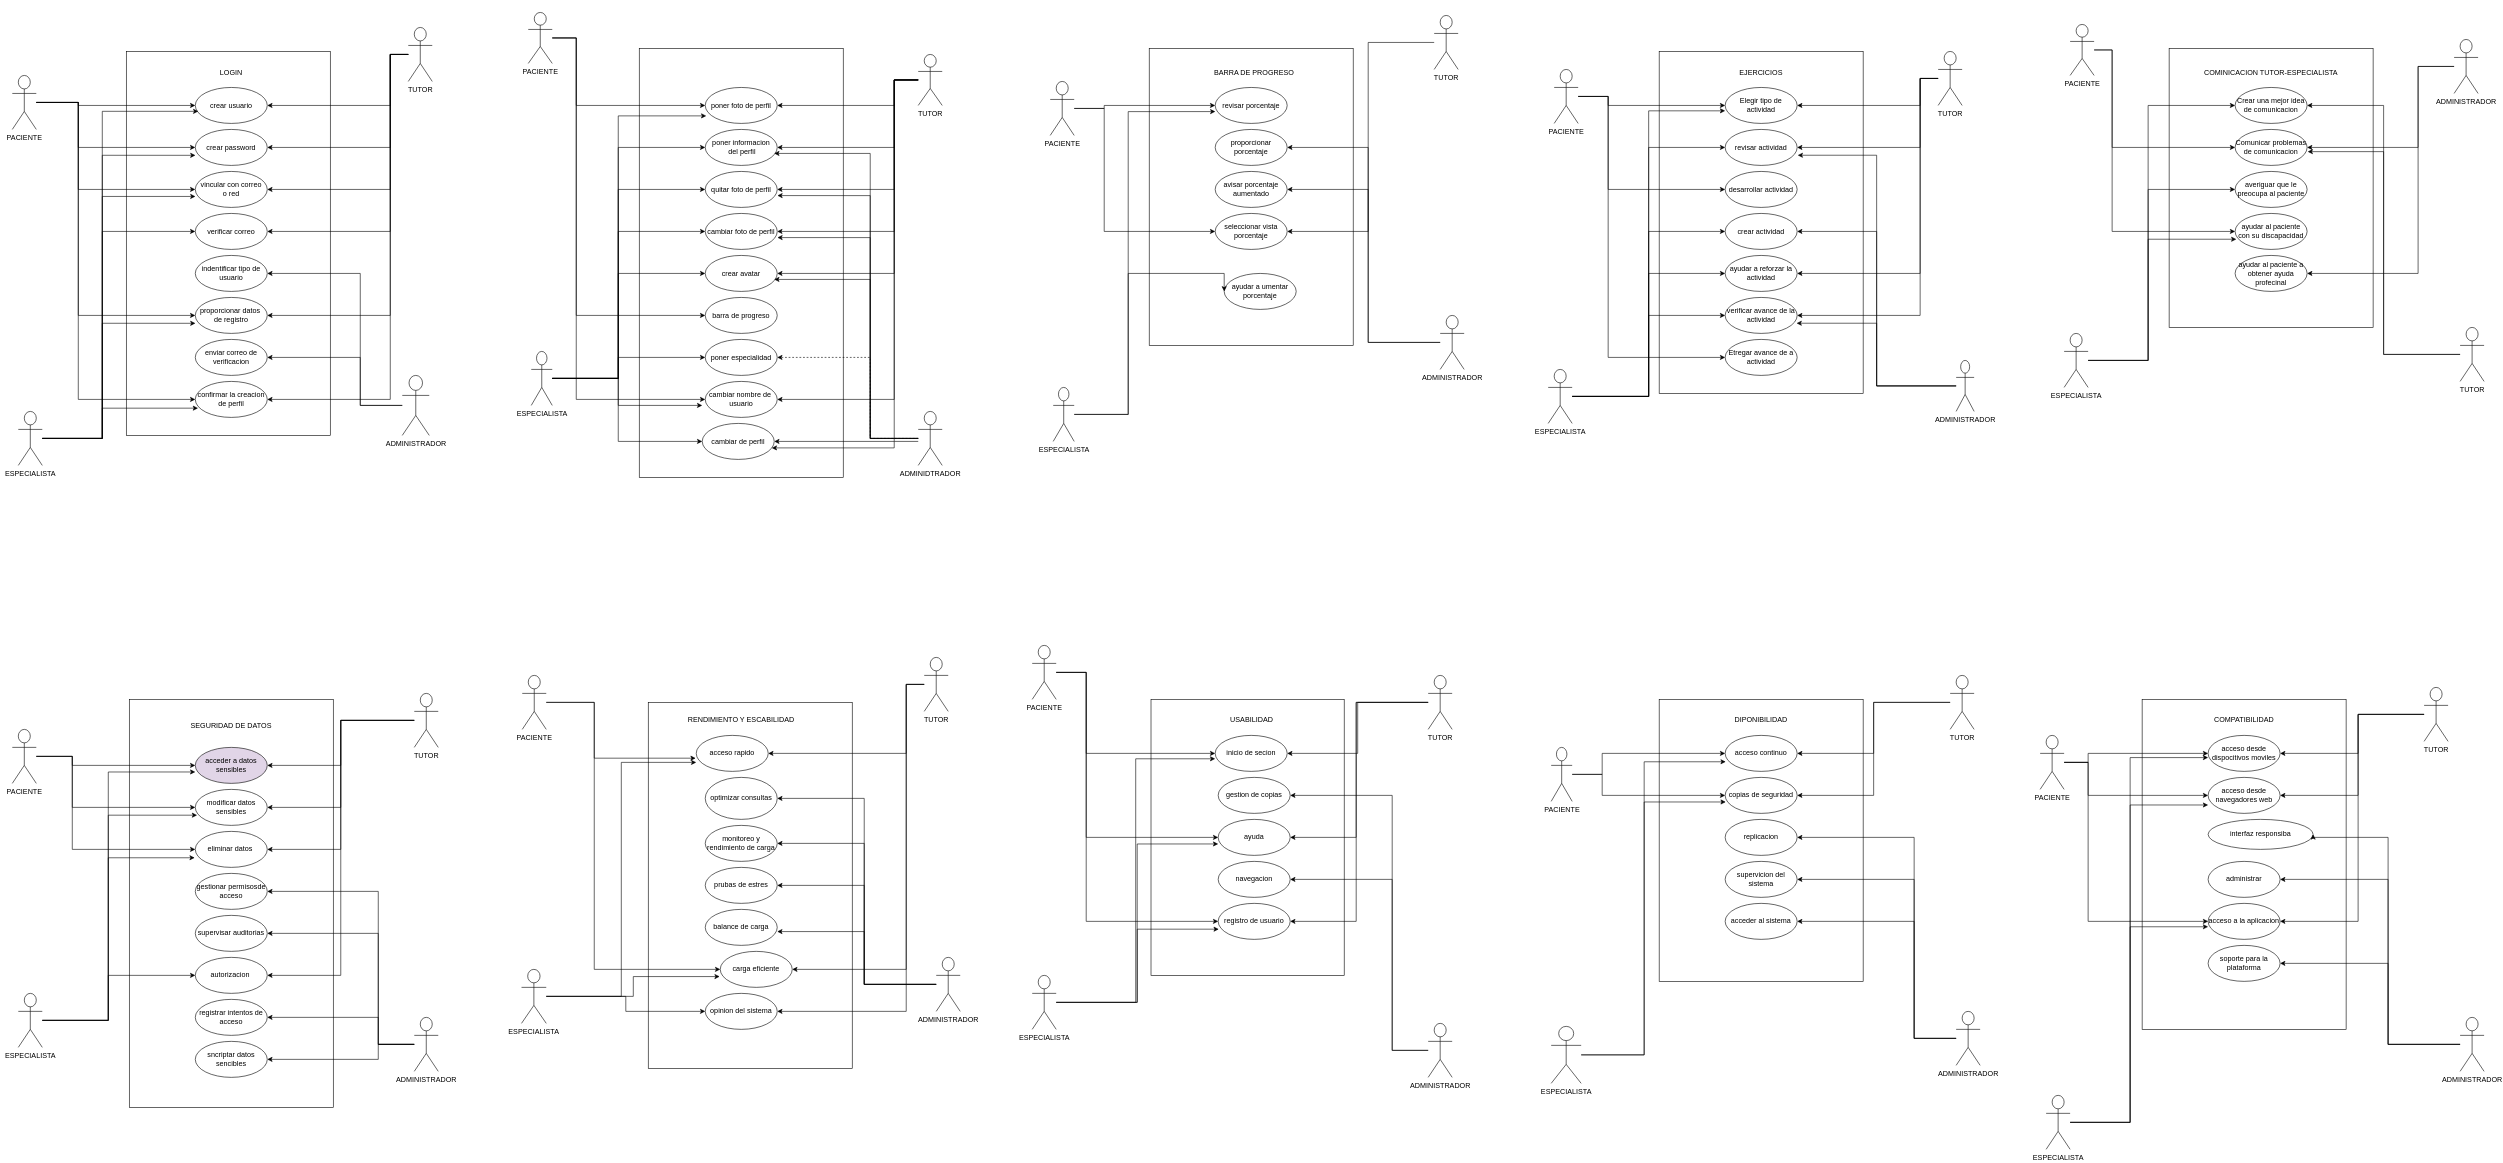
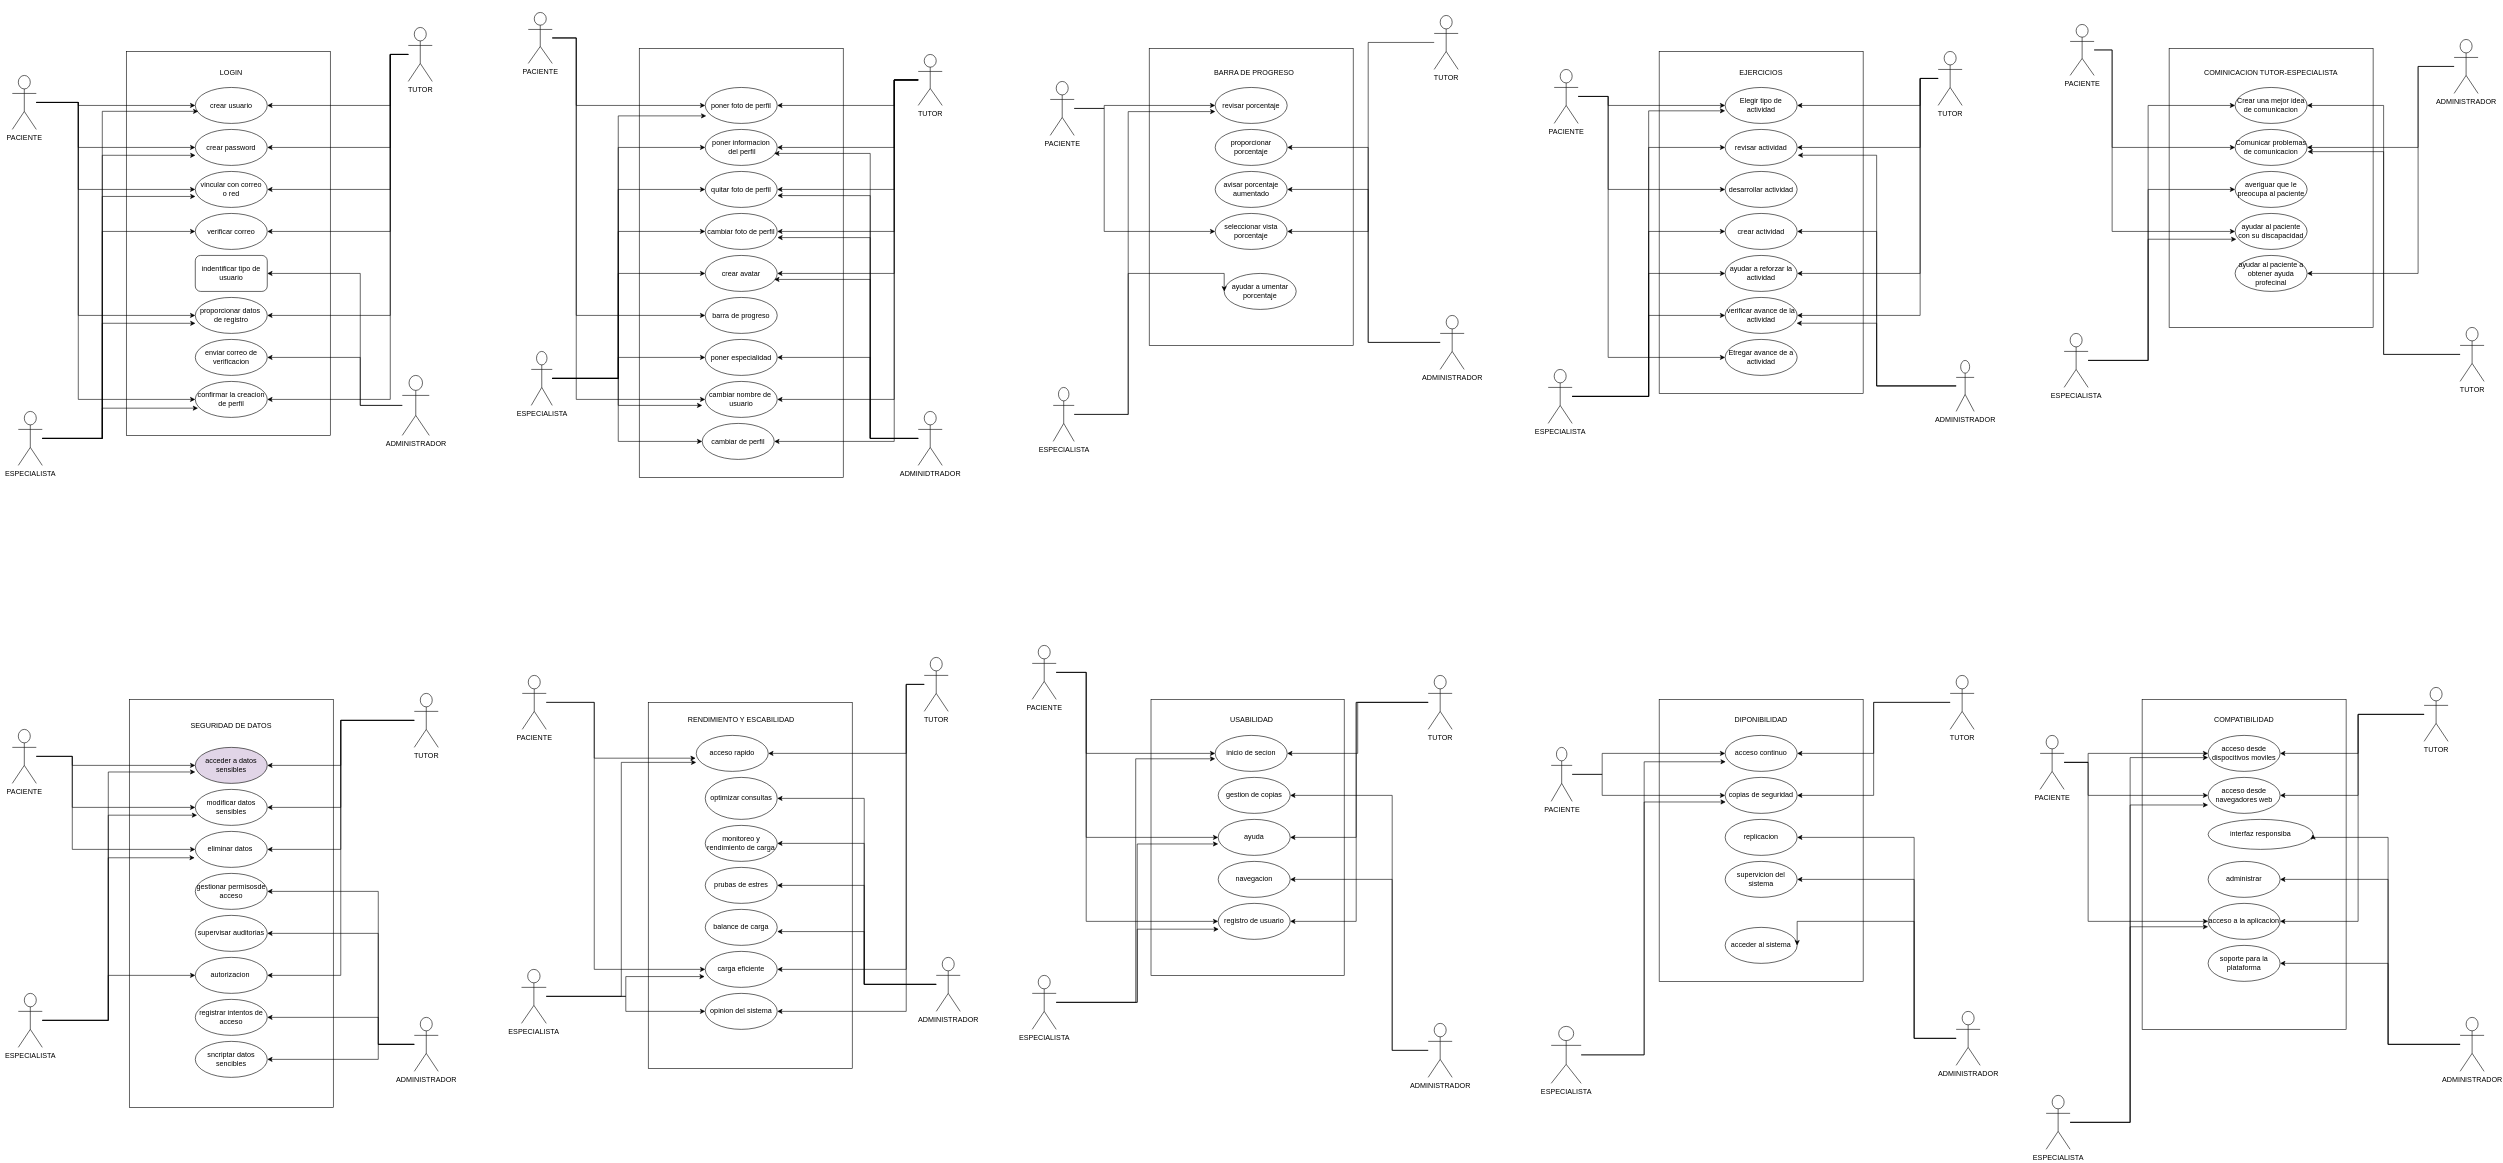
(231, 273) -> (231, 273)
(825, 357) -> (825, 357)
(905, 441) -> none
(1761, 921) -> (1761, 945)
(756, 969) -> (741, 969)
